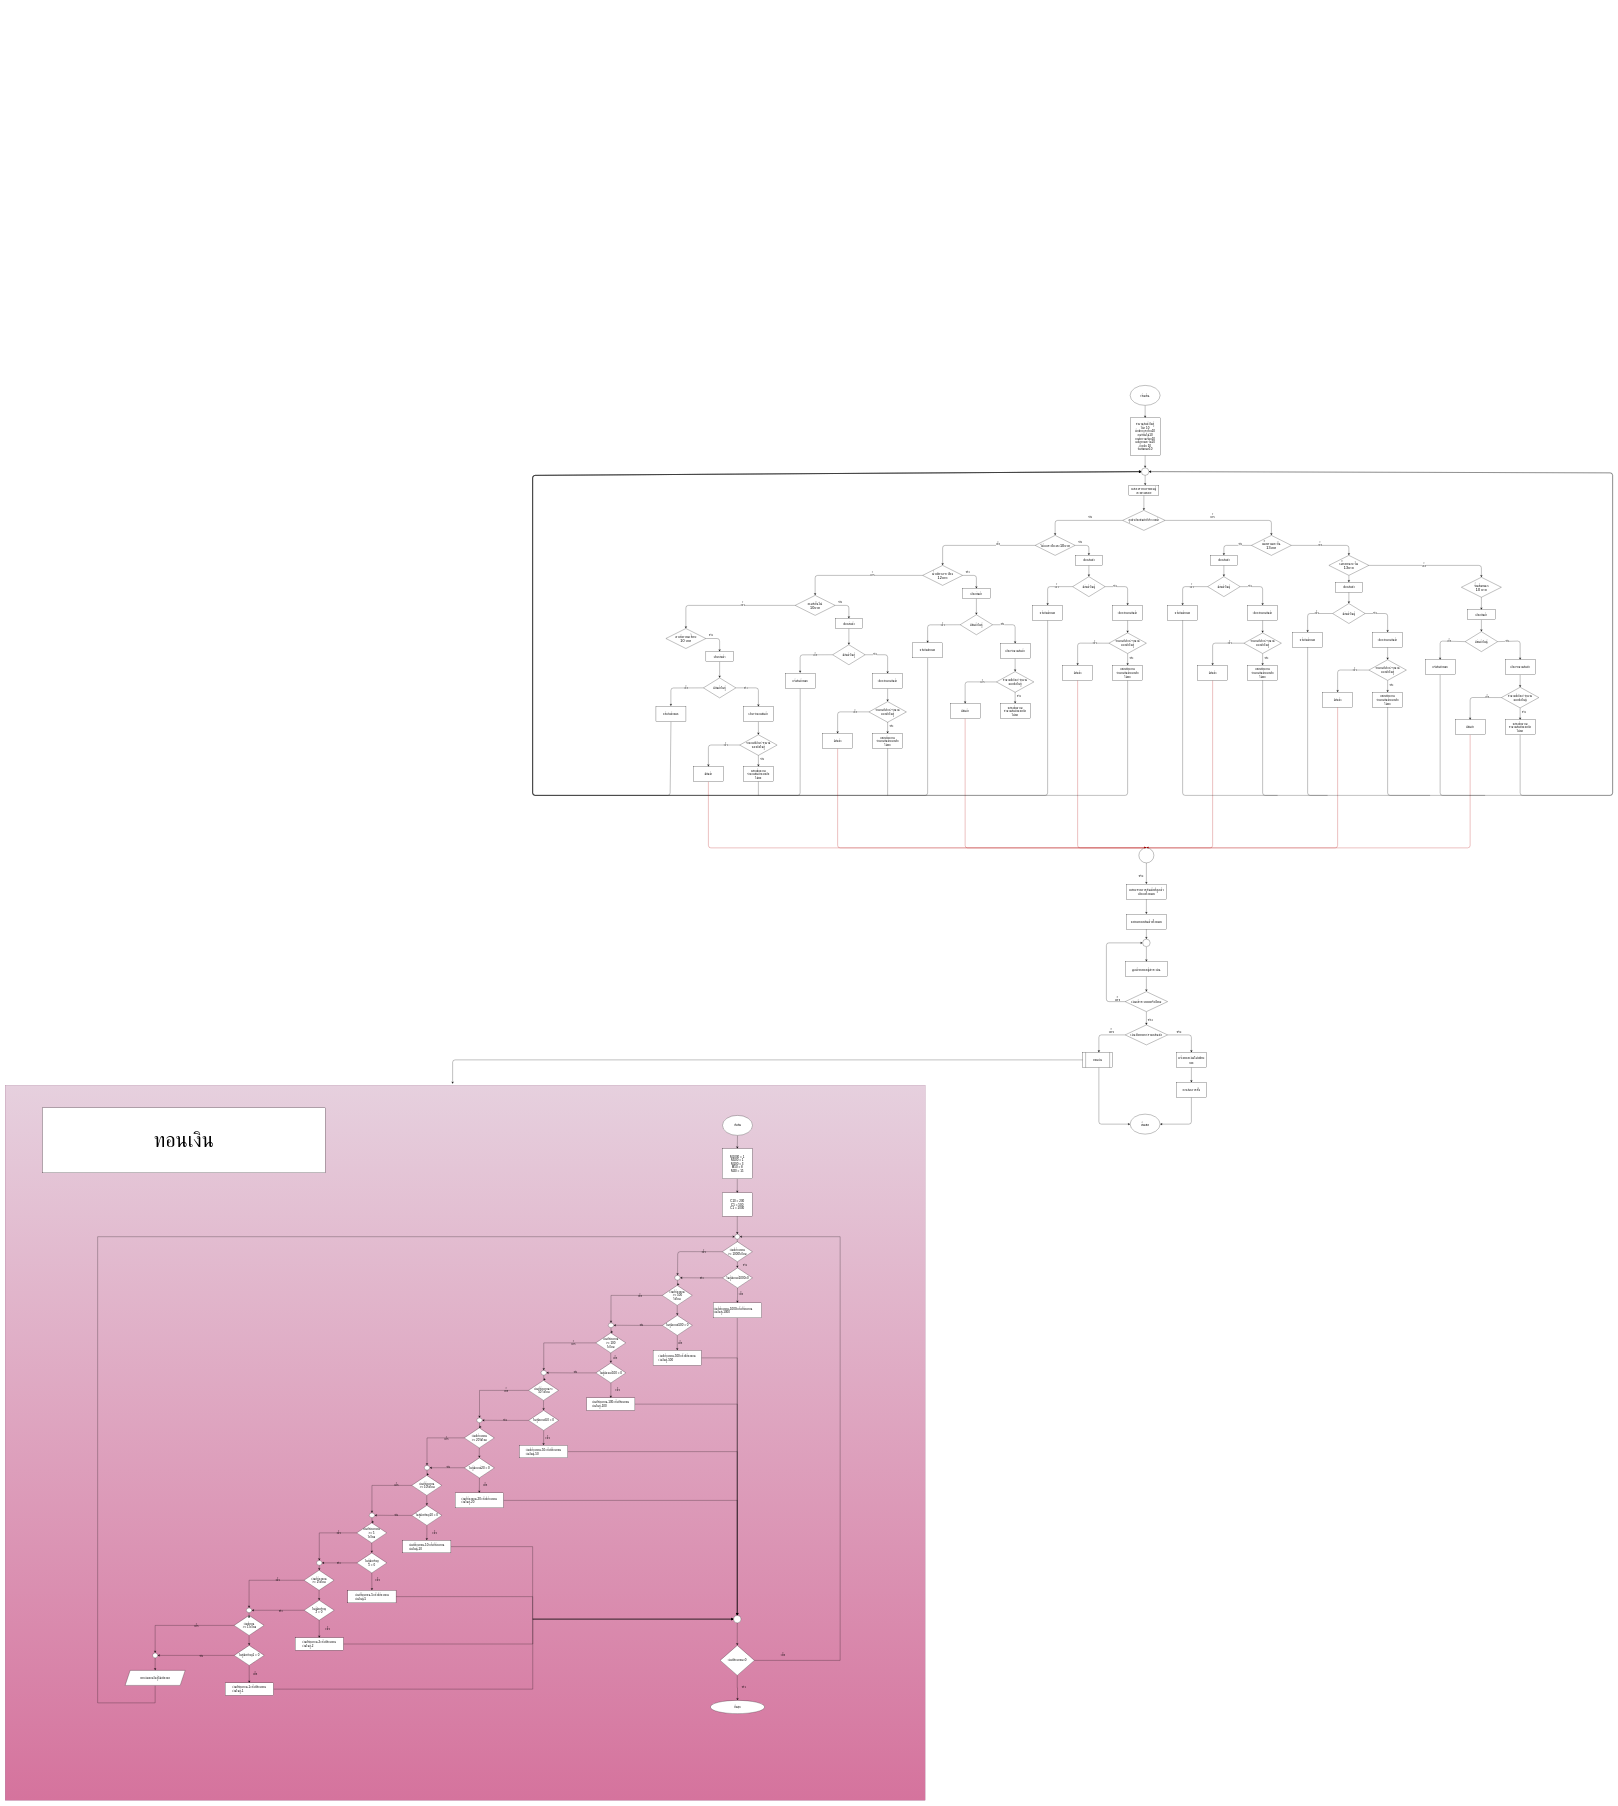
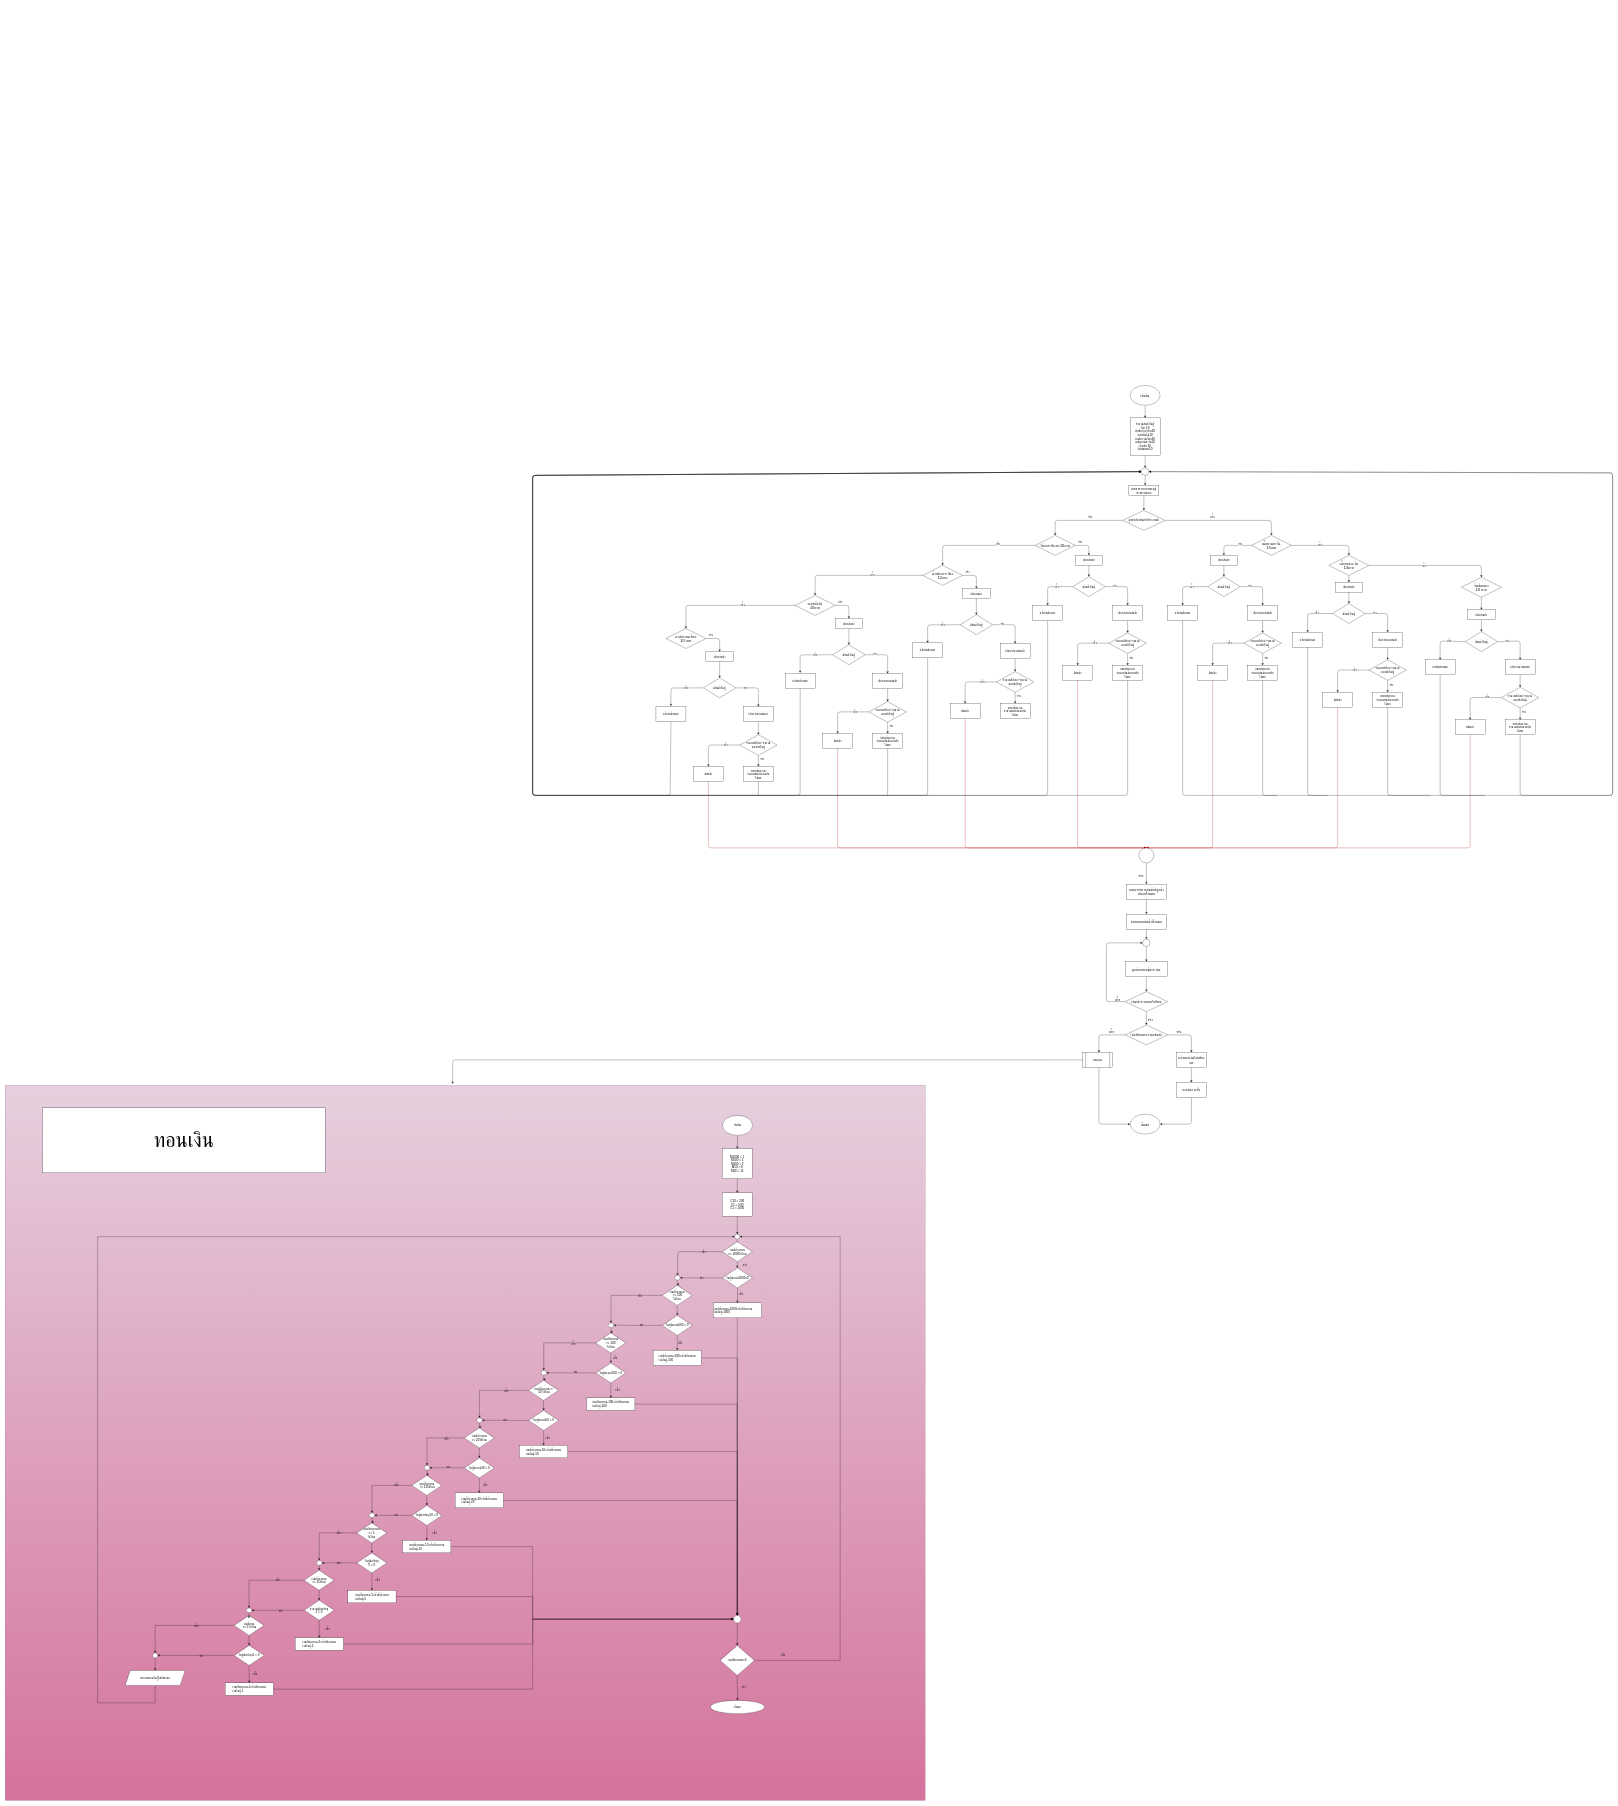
(319, 1610) -> (319, 1610)
